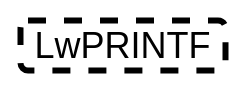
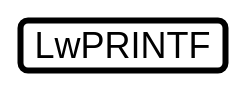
(123, 46) -> (123, 46)
